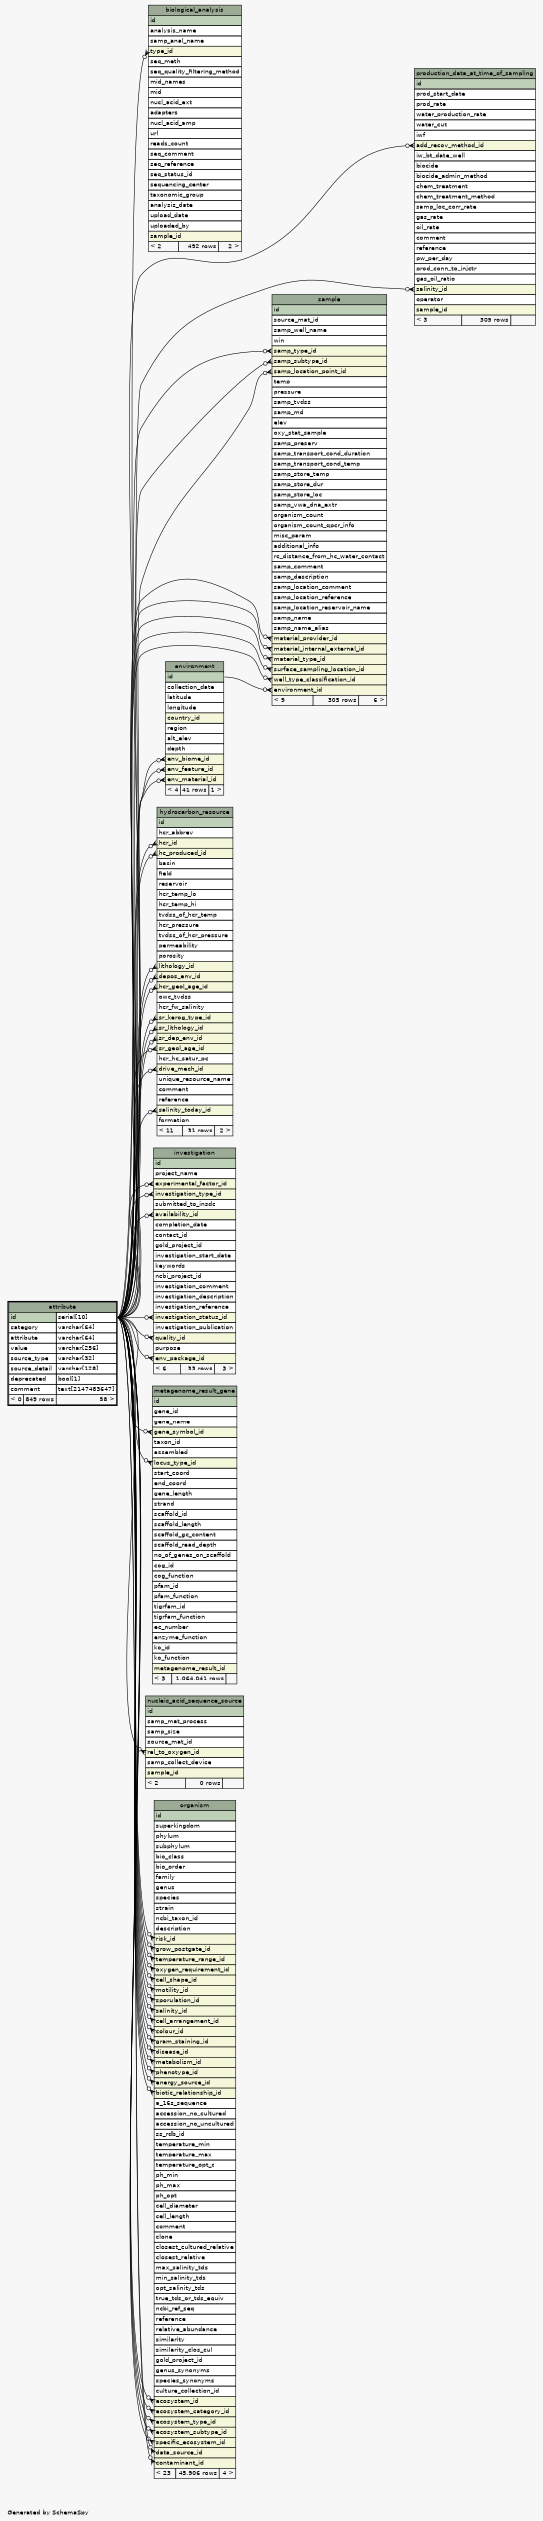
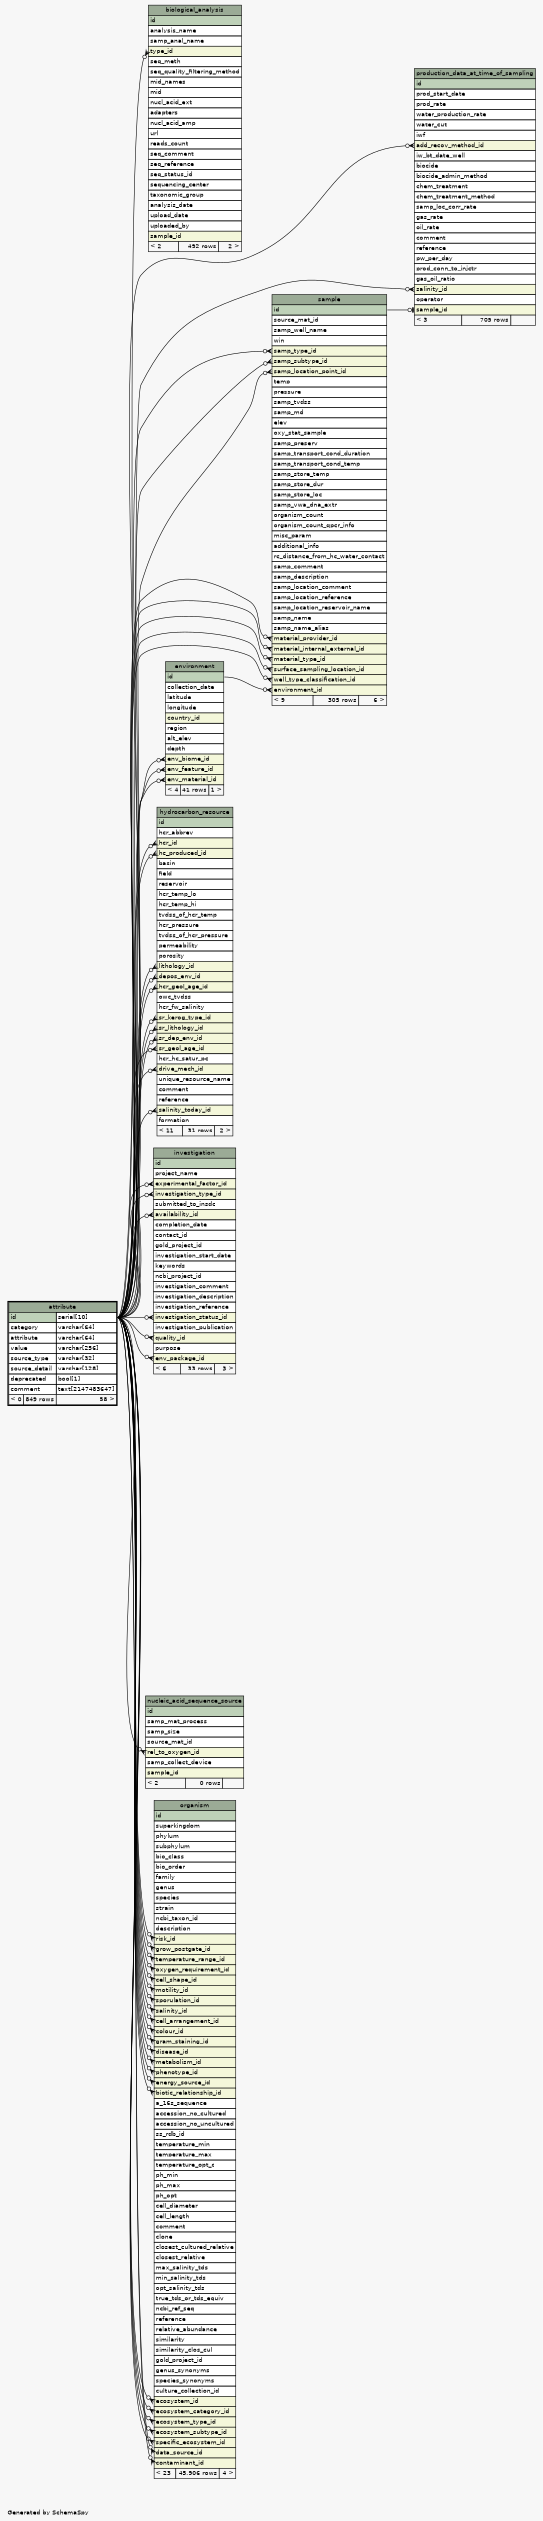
none -> (398, 310)
(495, 320) -> (495, 320)
(195, 1535) -> none
